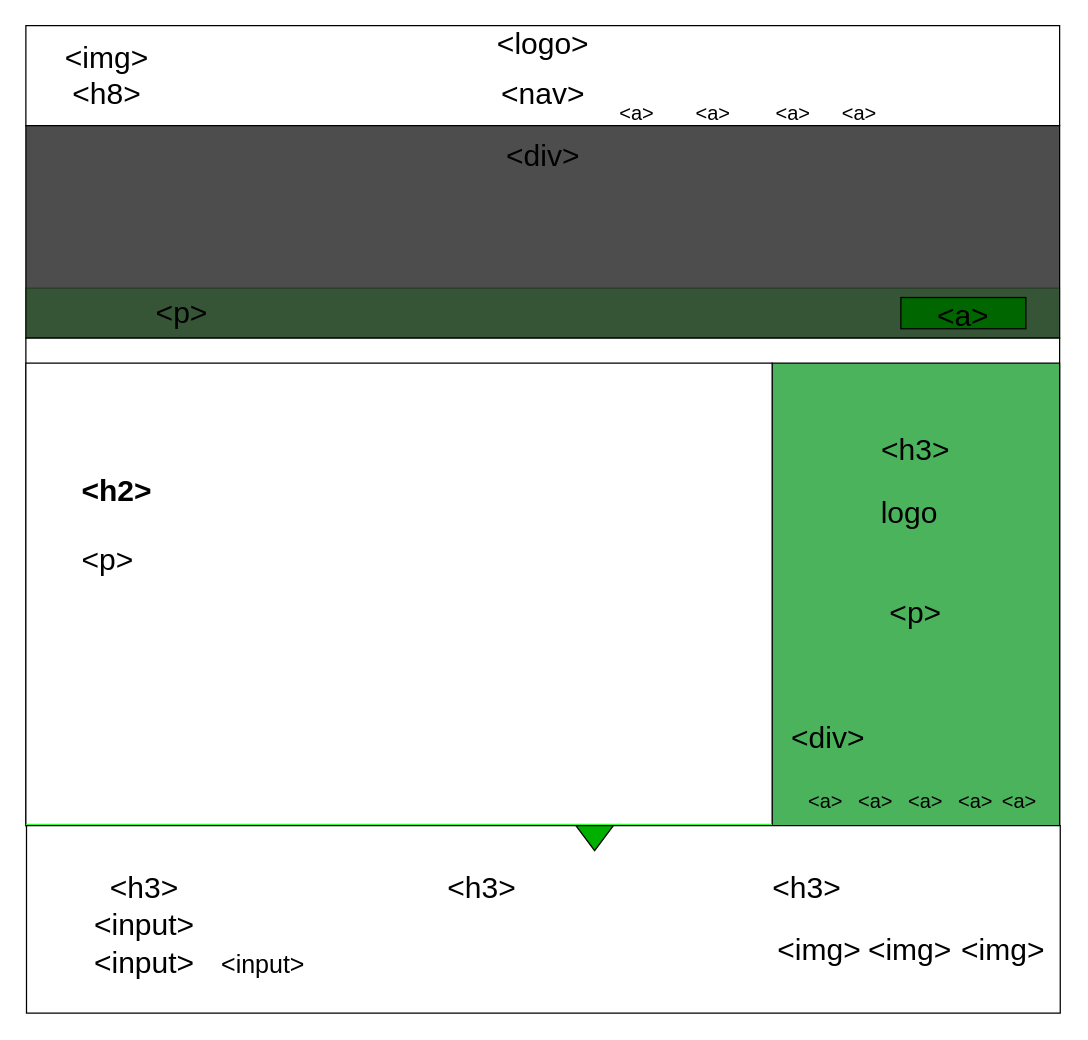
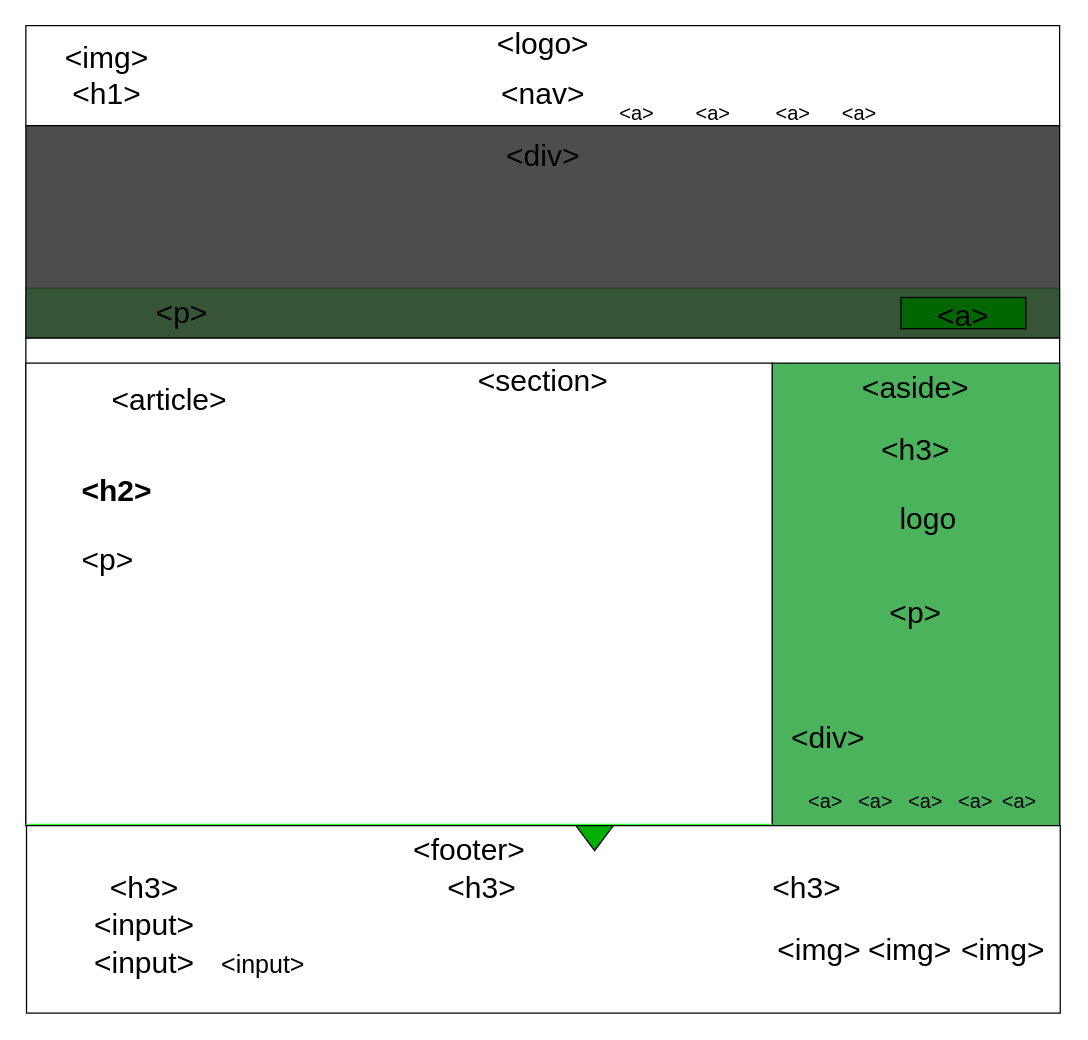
(107, 76) -> (107, 76)
none -> (543, 382)
none -> (916, 388)
none -> (169, 401)
(909, 513) -> (928, 519)
none -> (469, 851)
